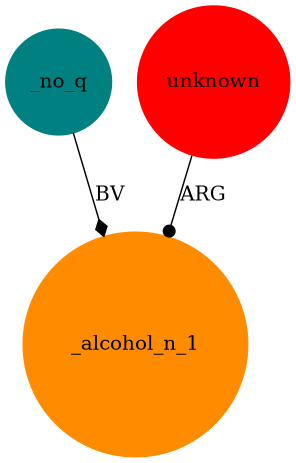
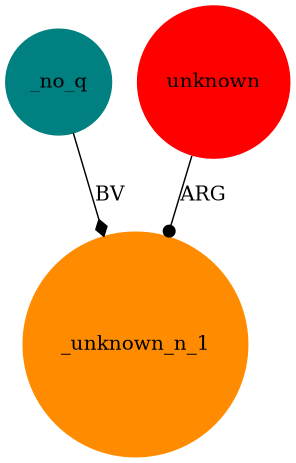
(135, 344) -> (135, 344)
